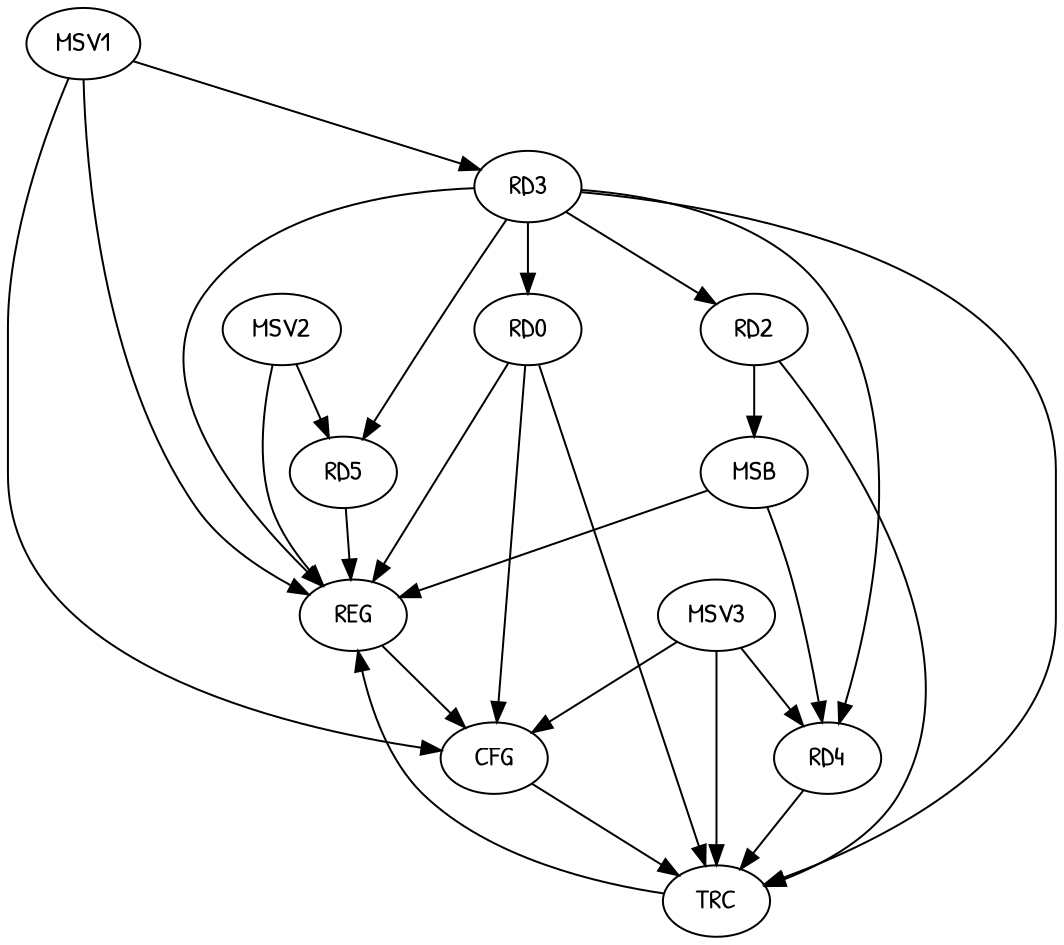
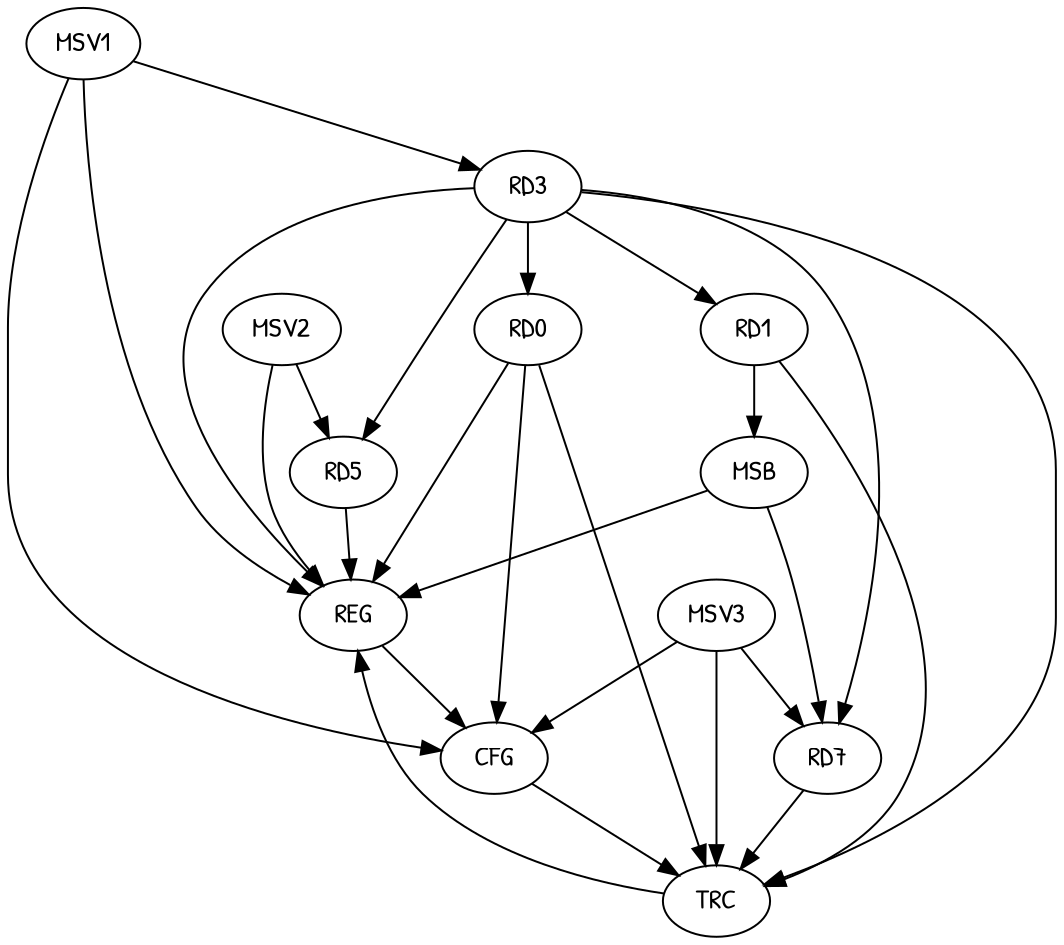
(754, 329) -> (754, 329)
(828, 758) -> (828, 758)
